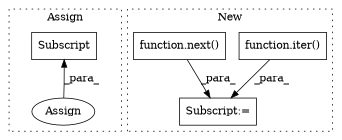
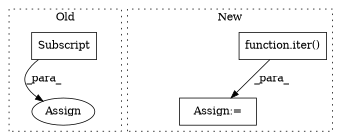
(65, 18) -> (65, 18)
(179, 46) -> none
(64, 83) -> (25, 78)
(218, 112) -> (218, 112)
